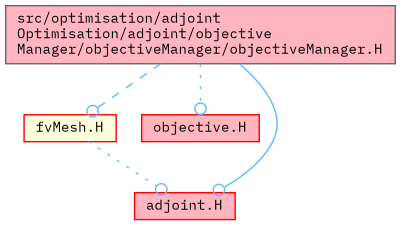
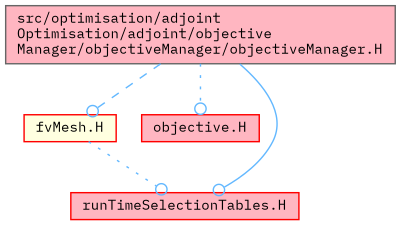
(185, 206) -> (185, 206)
